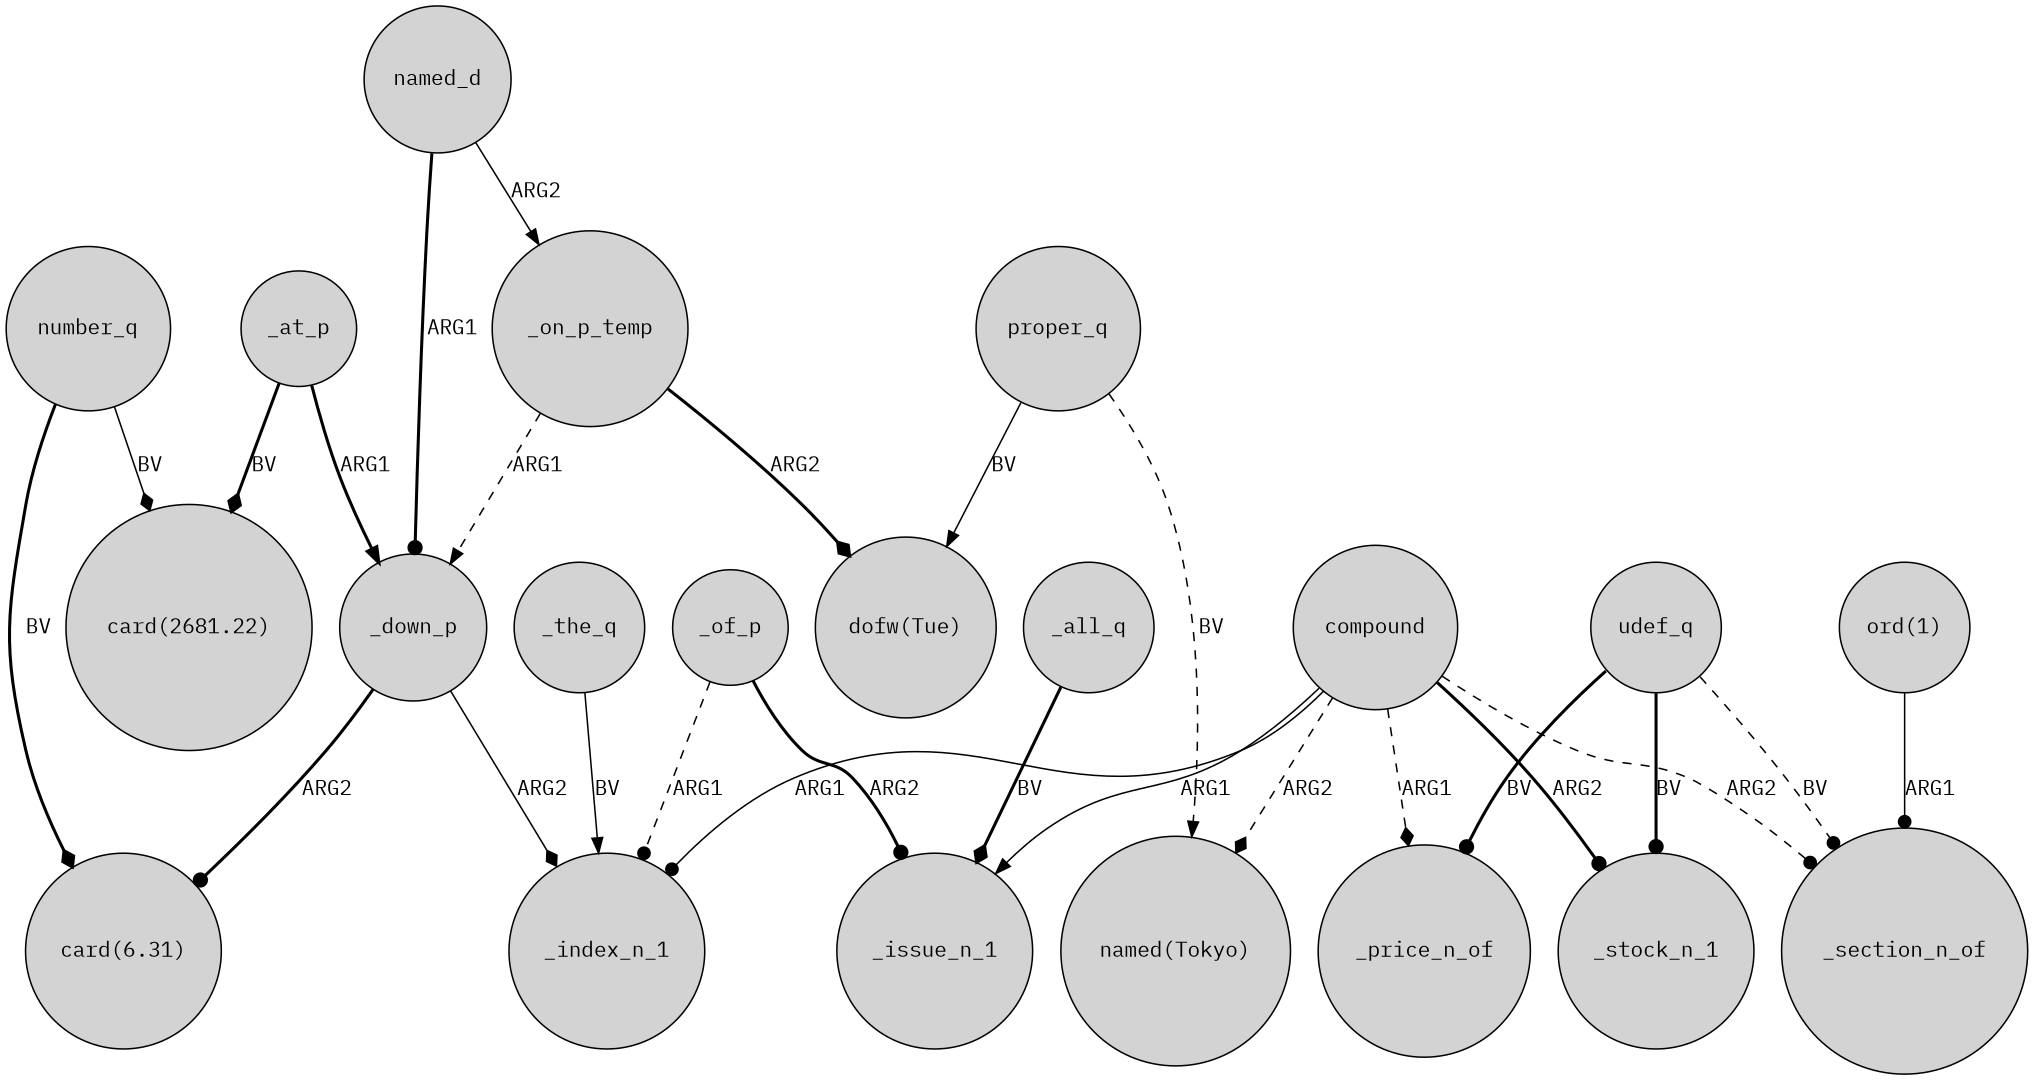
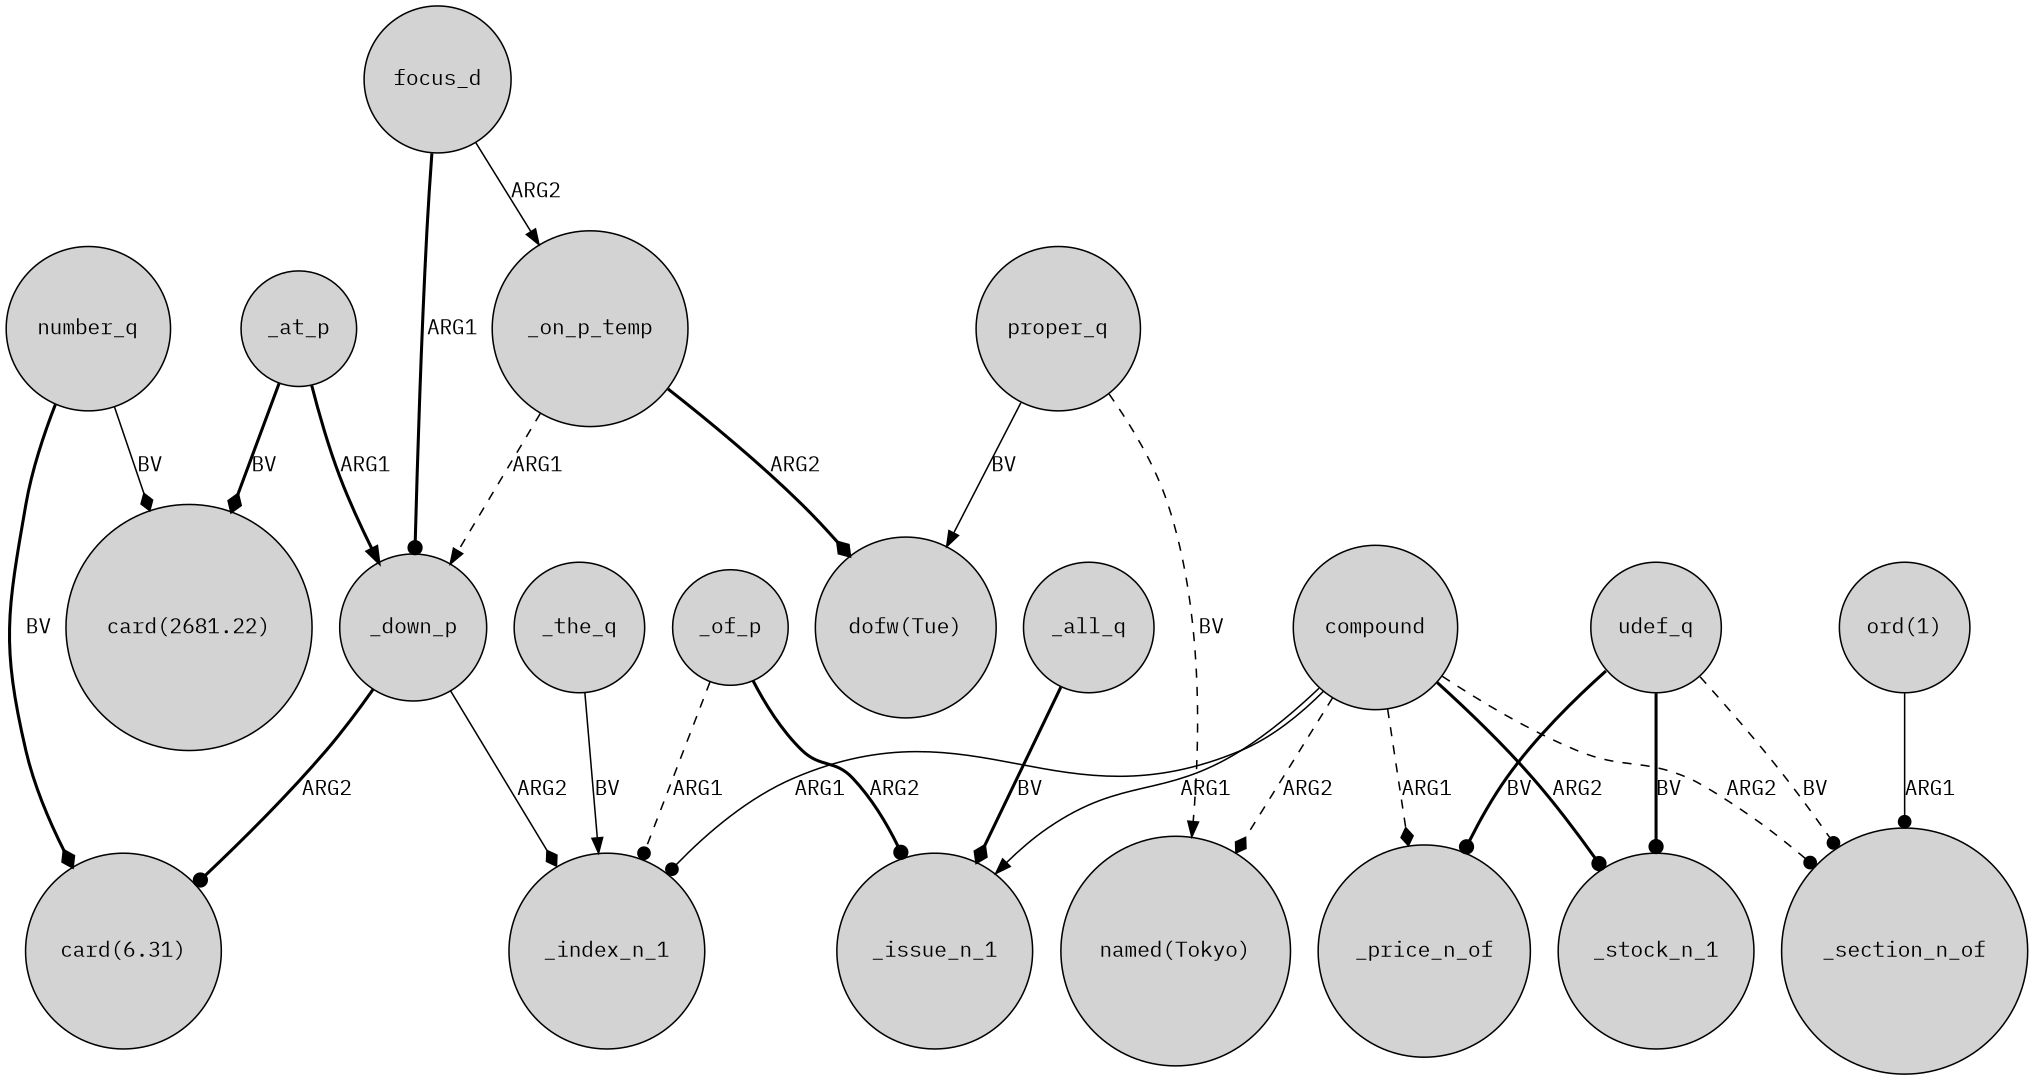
(438, 79) -> (438, 79)
